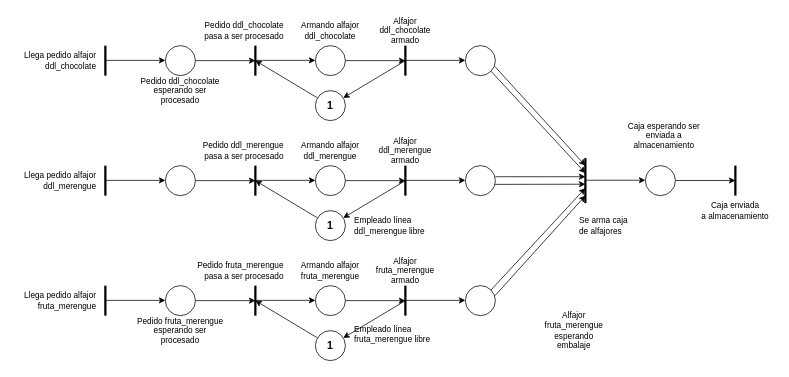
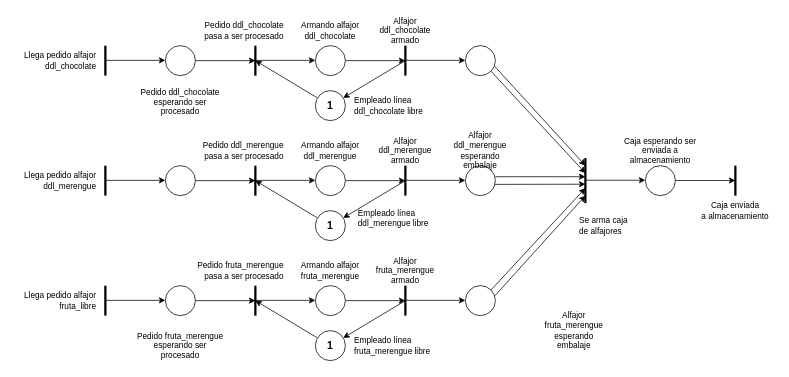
(180, 90) -> (180, 102)
none -> (394, 105)
(664, 135) -> (660, 150)
none -> (480, 150)
(394, 225) -> (398, 218)
(56, 300) -> (56, 300)
(180, 330) -> (180, 345)
(394, 334) -> (394, 345)
